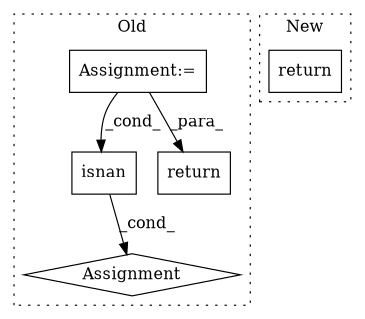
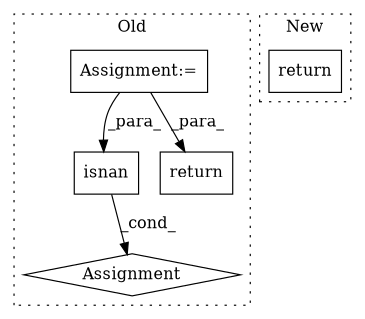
(133, 122) -> (134, 122)
